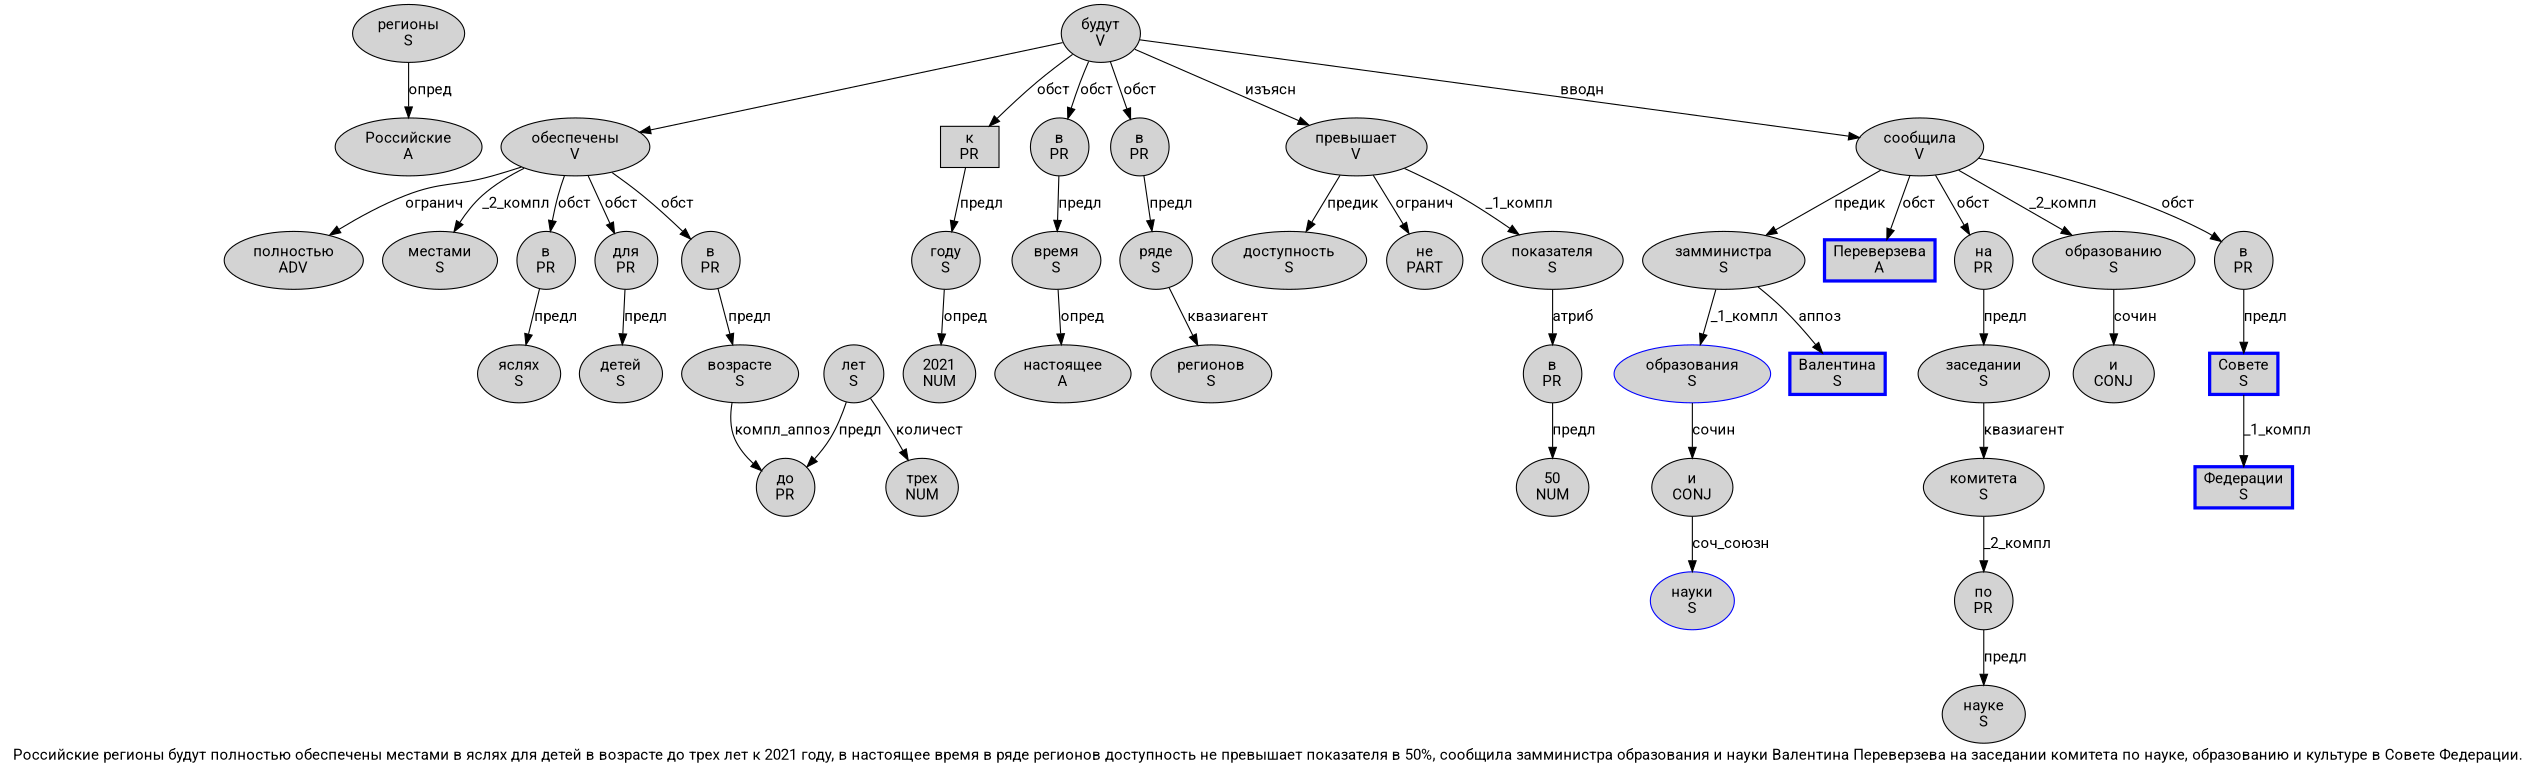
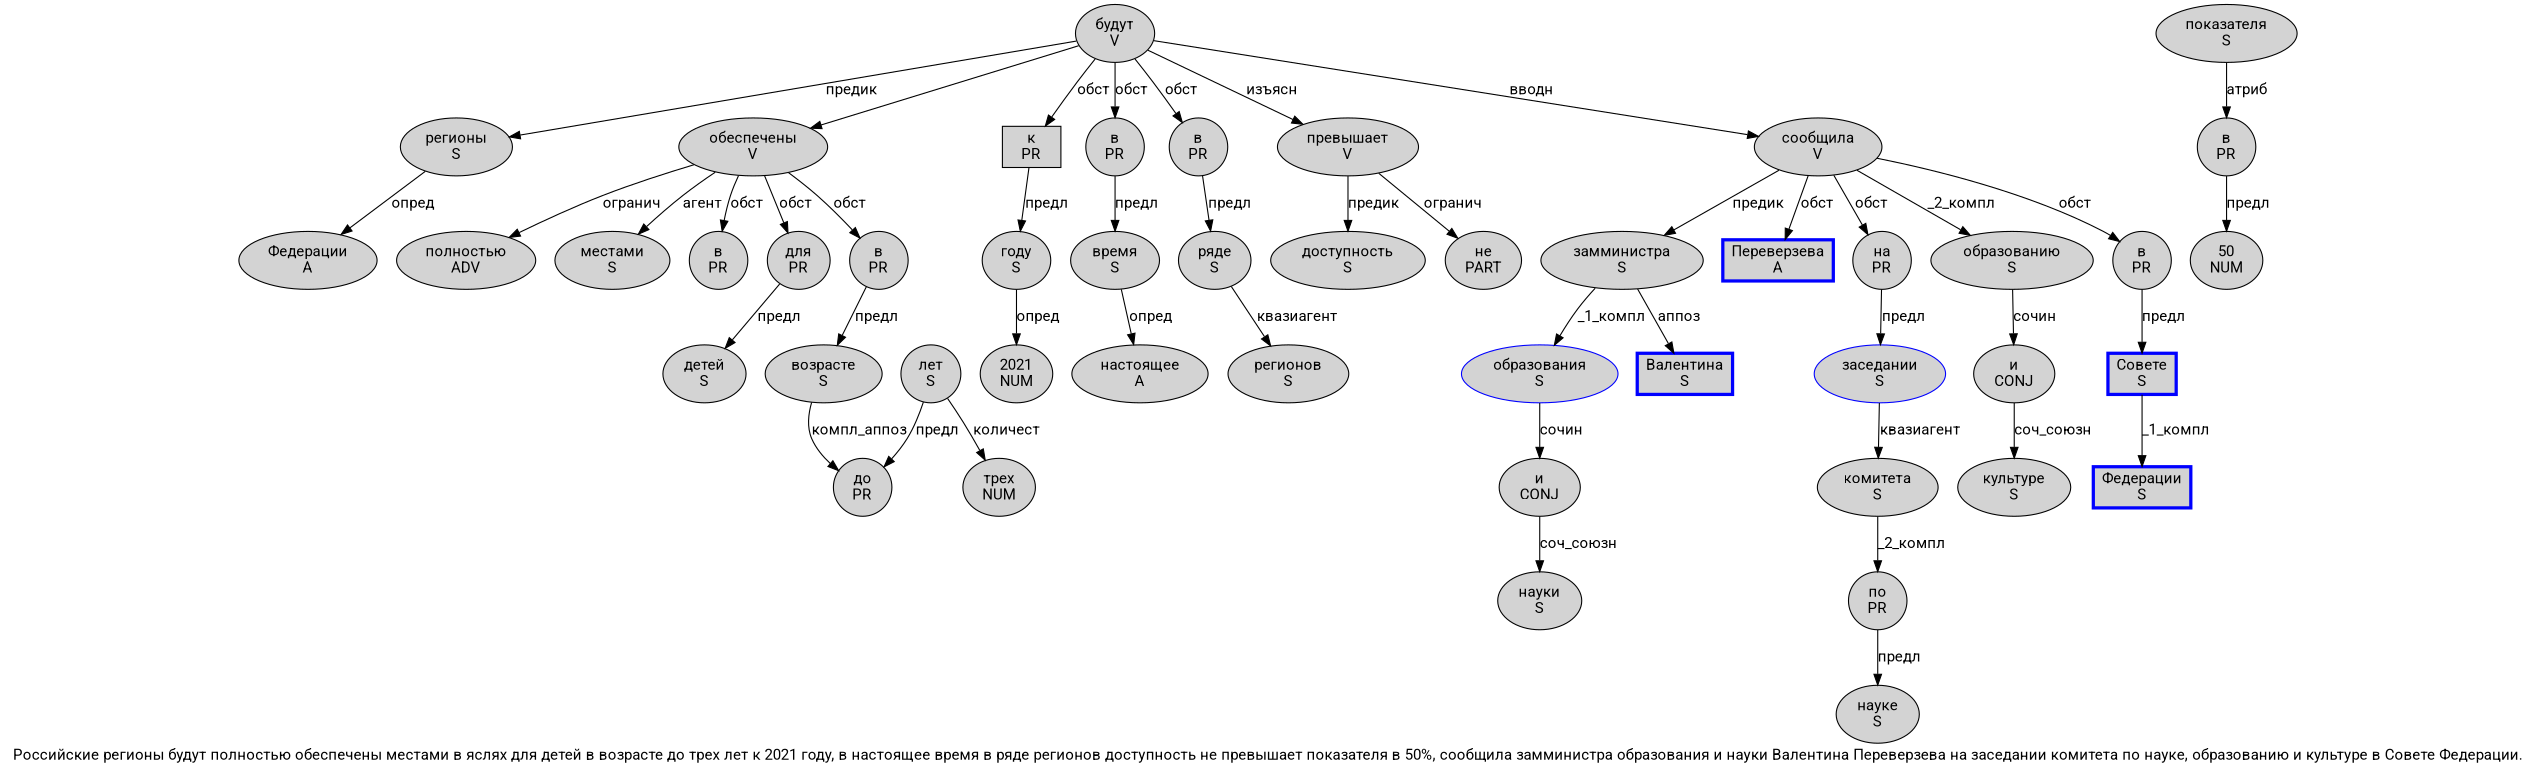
none -> (798, 88)
(409, 147) -> (308, 260)
(1459, 196) -> none
(516, 204) -> (703, 204)
(519, 374) -> none
(1984, 374) -> (1880, 374)
none -> (2014, 487)
(1692, 601) -> (1540, 601)
